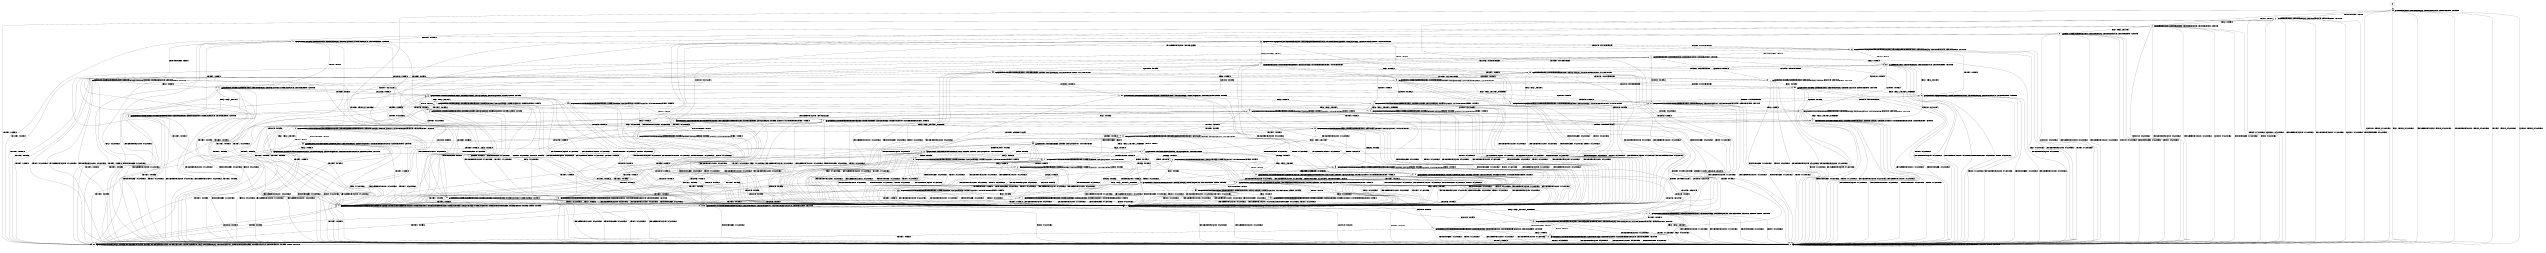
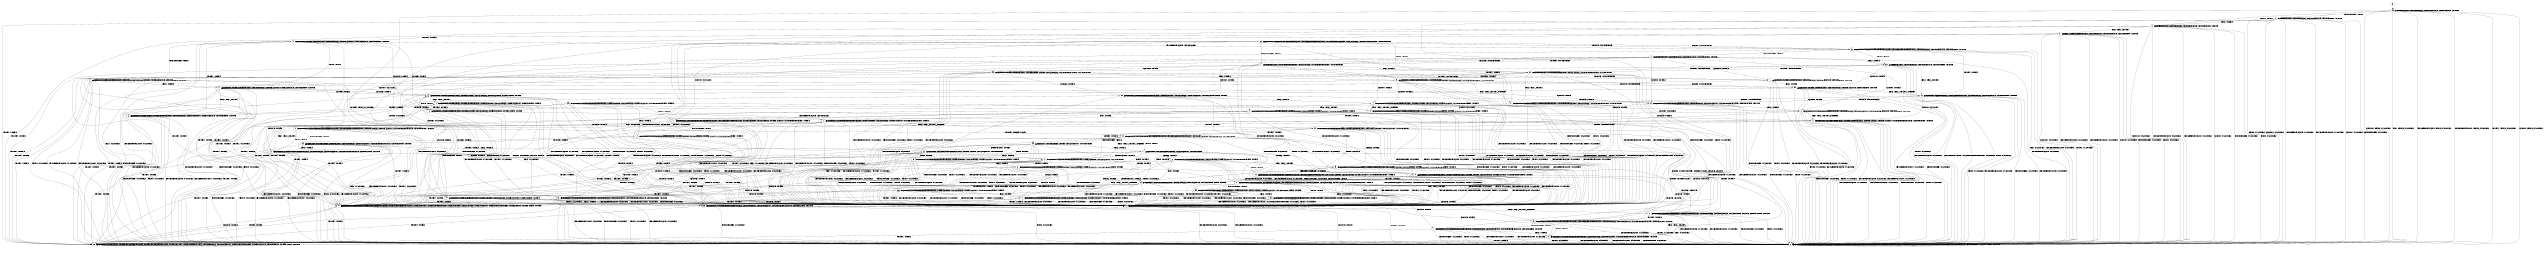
(1285, 109) -> none
(1234, 147) -> none
